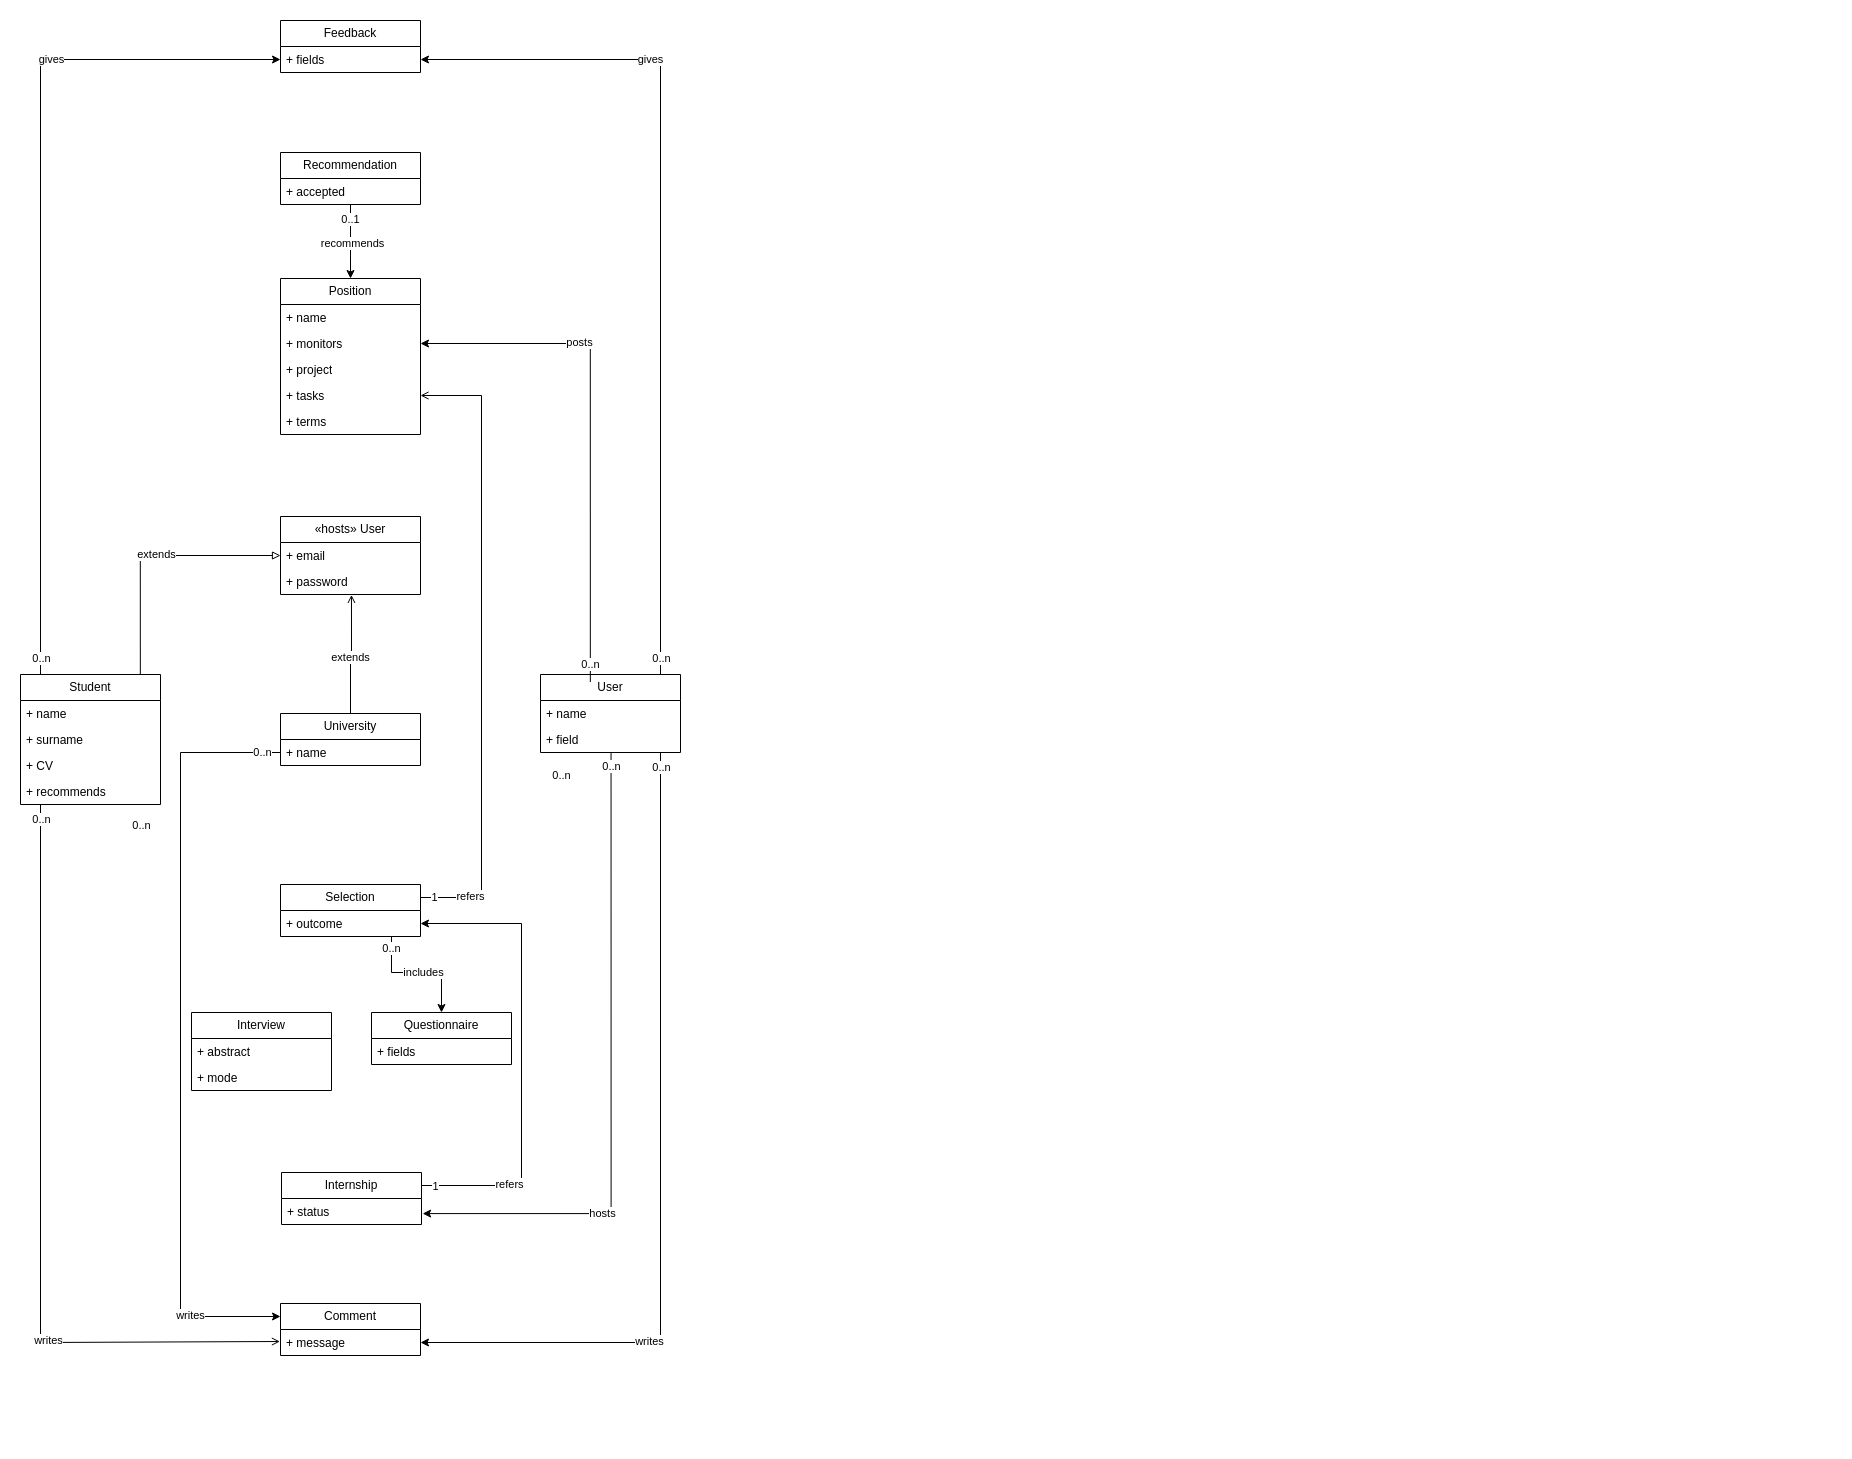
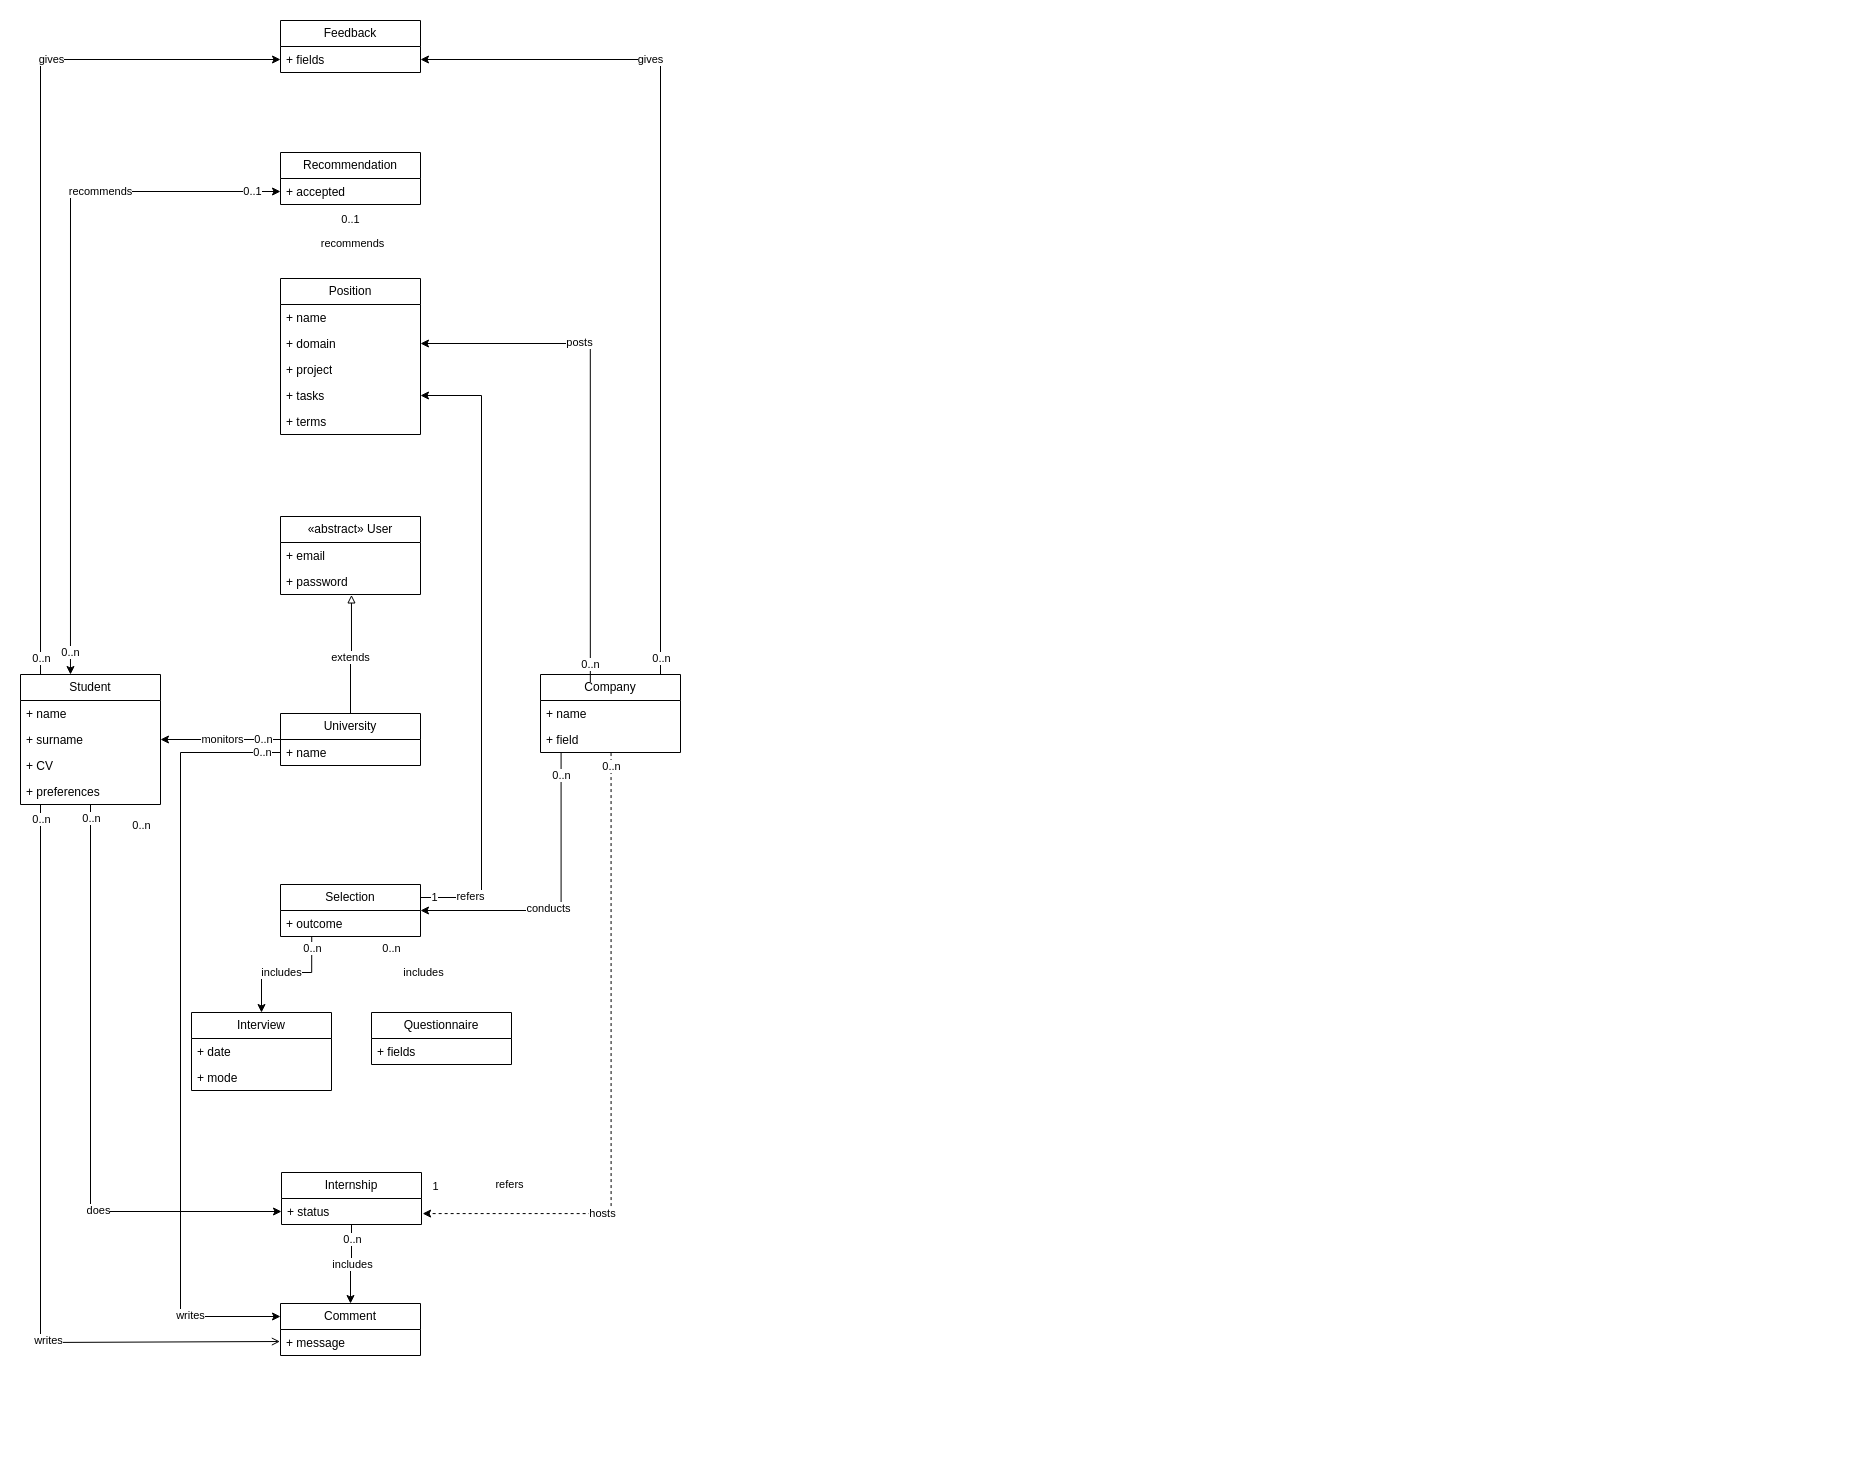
(351, 260) -> none
none -> (70, 329)
(317, 345) -> (310, 345)
(427, 396) -> (429, 396)
(351, 530) -> (351, 530)
(148, 556) -> none
(351, 601) -> (351, 604)
(611, 688) -> (611, 688)
none -> (224, 740)
(65, 793) -> (69, 793)
none -> (559, 911)
(392, 969) -> none
none -> (289, 973)
(611, 989) -> (611, 989)
(522, 1005) -> none
(230, 1053) -> (216, 1053)
none -> (91, 1100)
(661, 1164) -> none
none -> (352, 1261)
